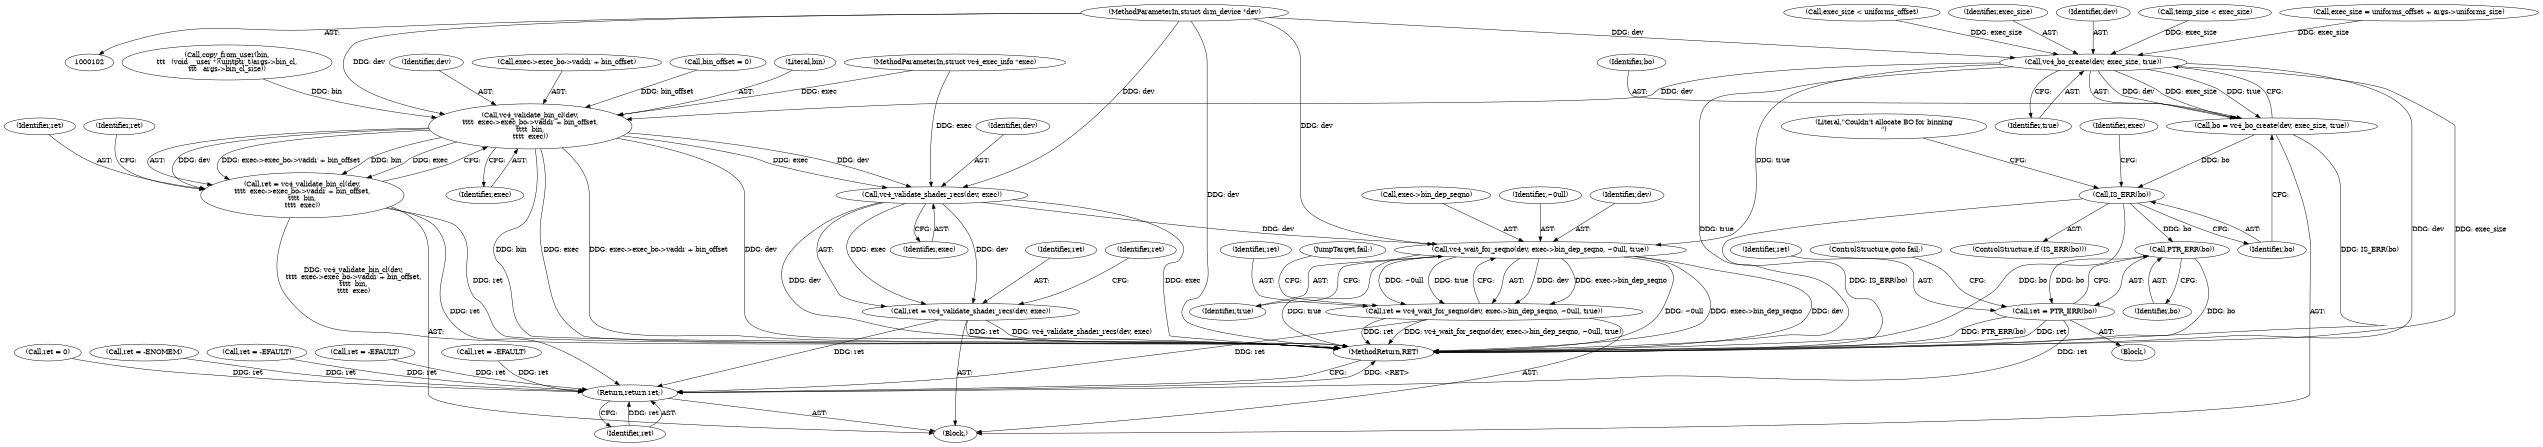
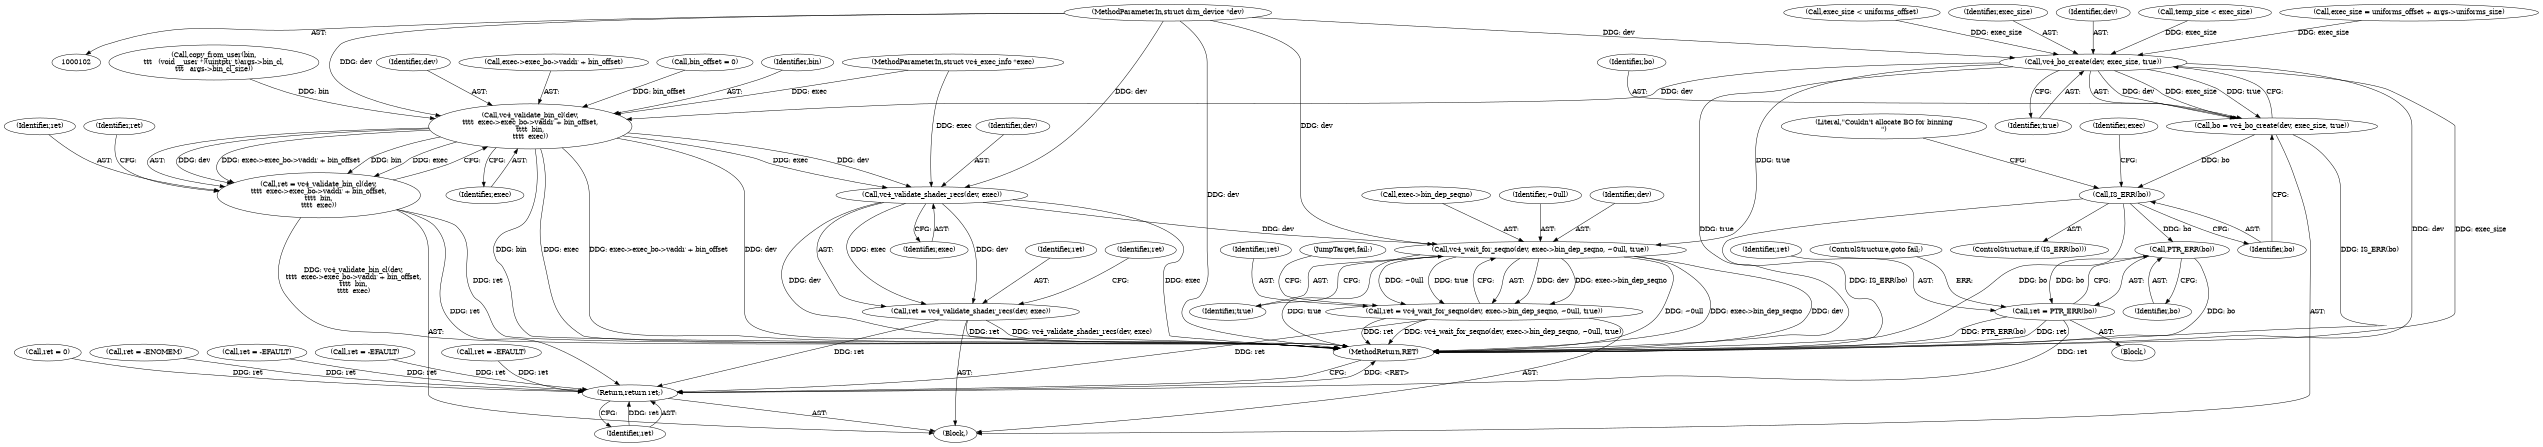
(805, 62) -> (798, 62)
(1979, 281) -> (1966, 281)
